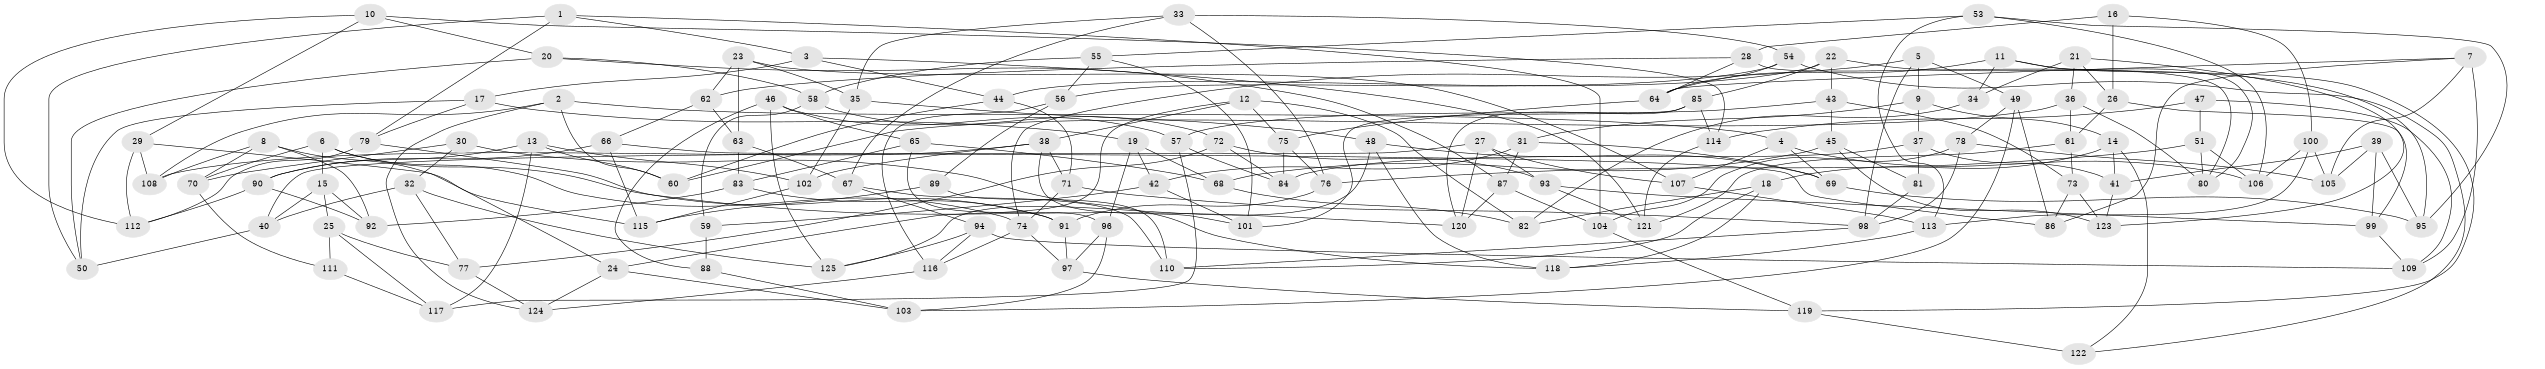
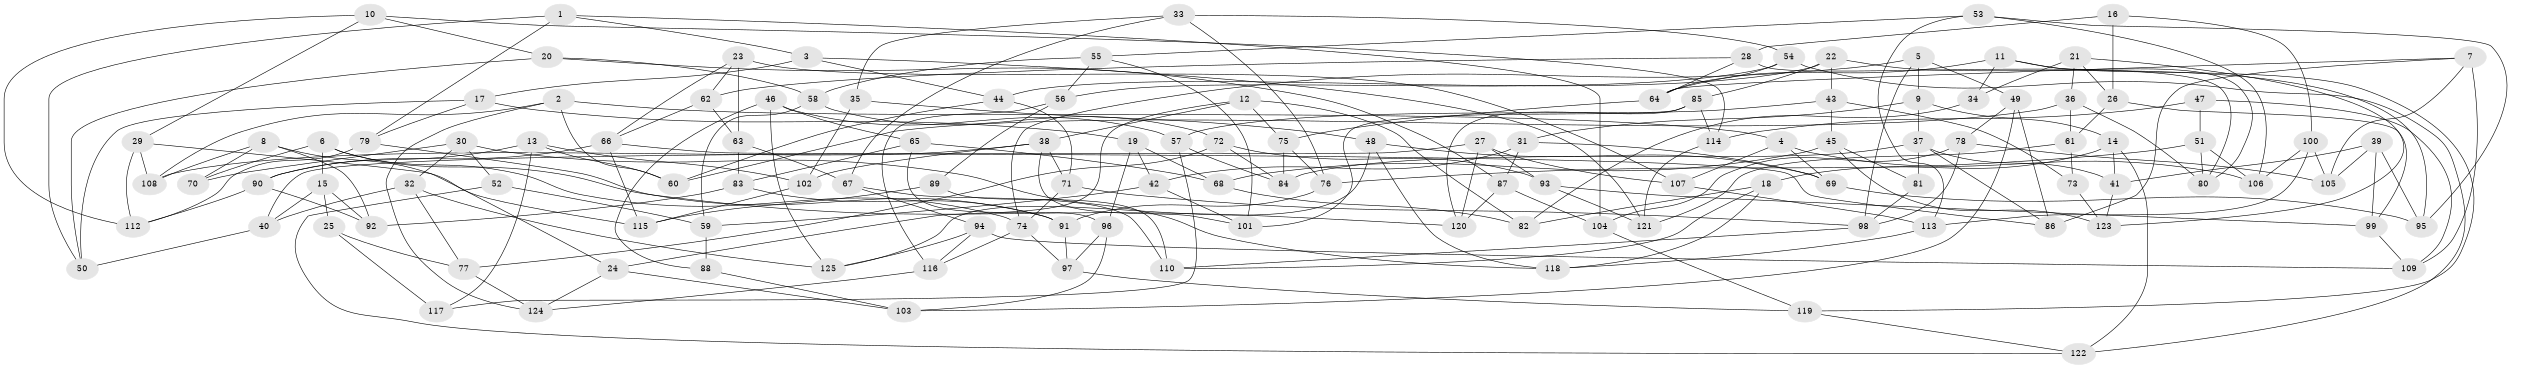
(798, 76) -> (671, 98)
none -> (497, 184)
(2062, 206) -> (1985, 184)
(330, 269) -> none
